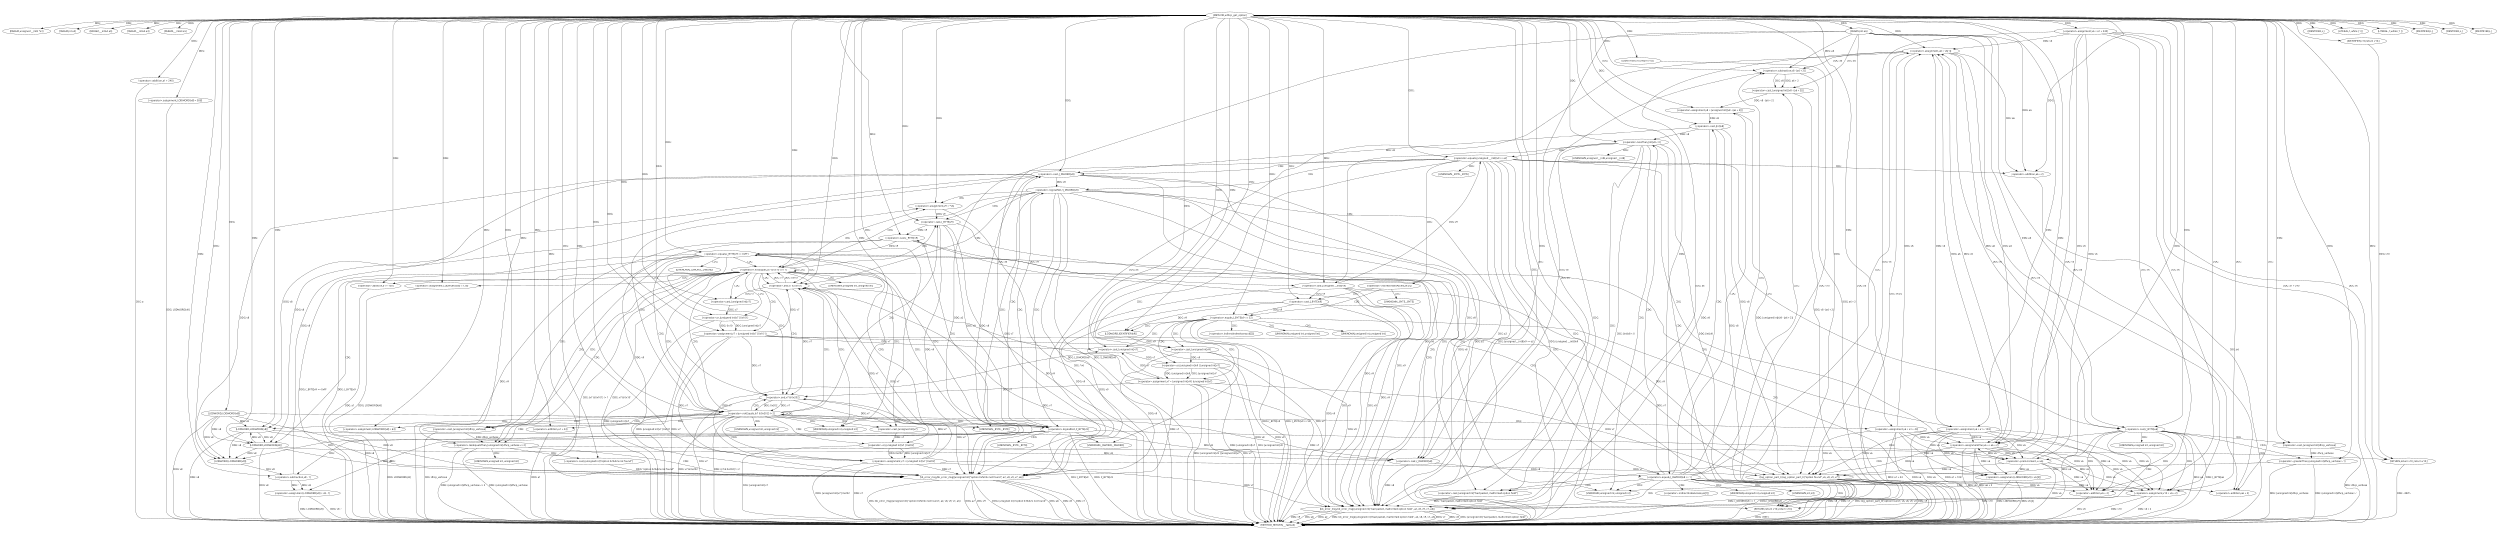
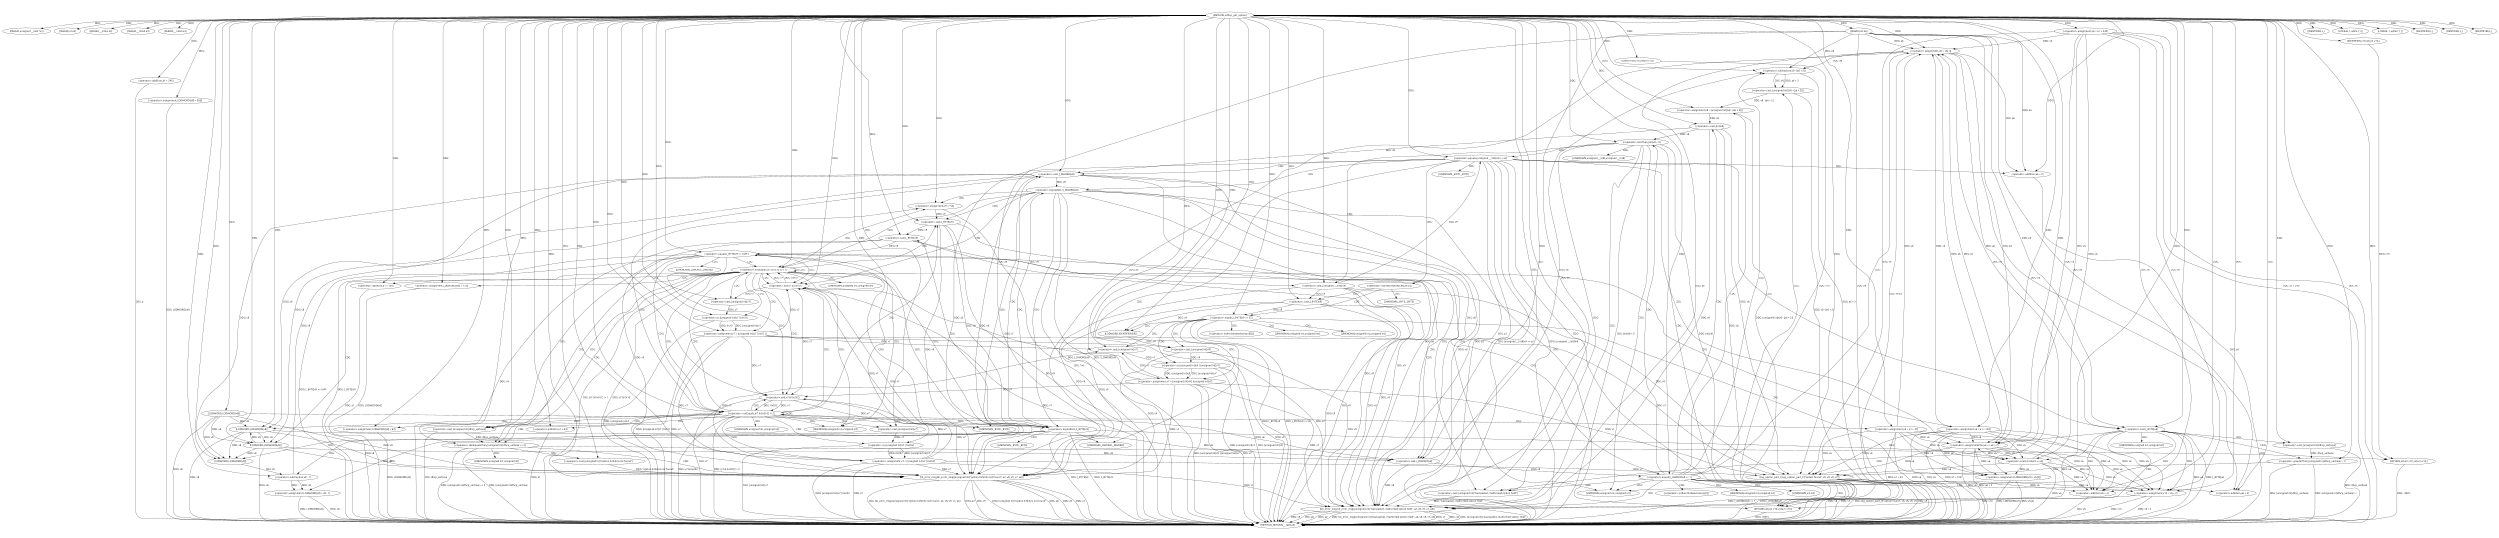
(1835, 70) -> (1888, 43)
